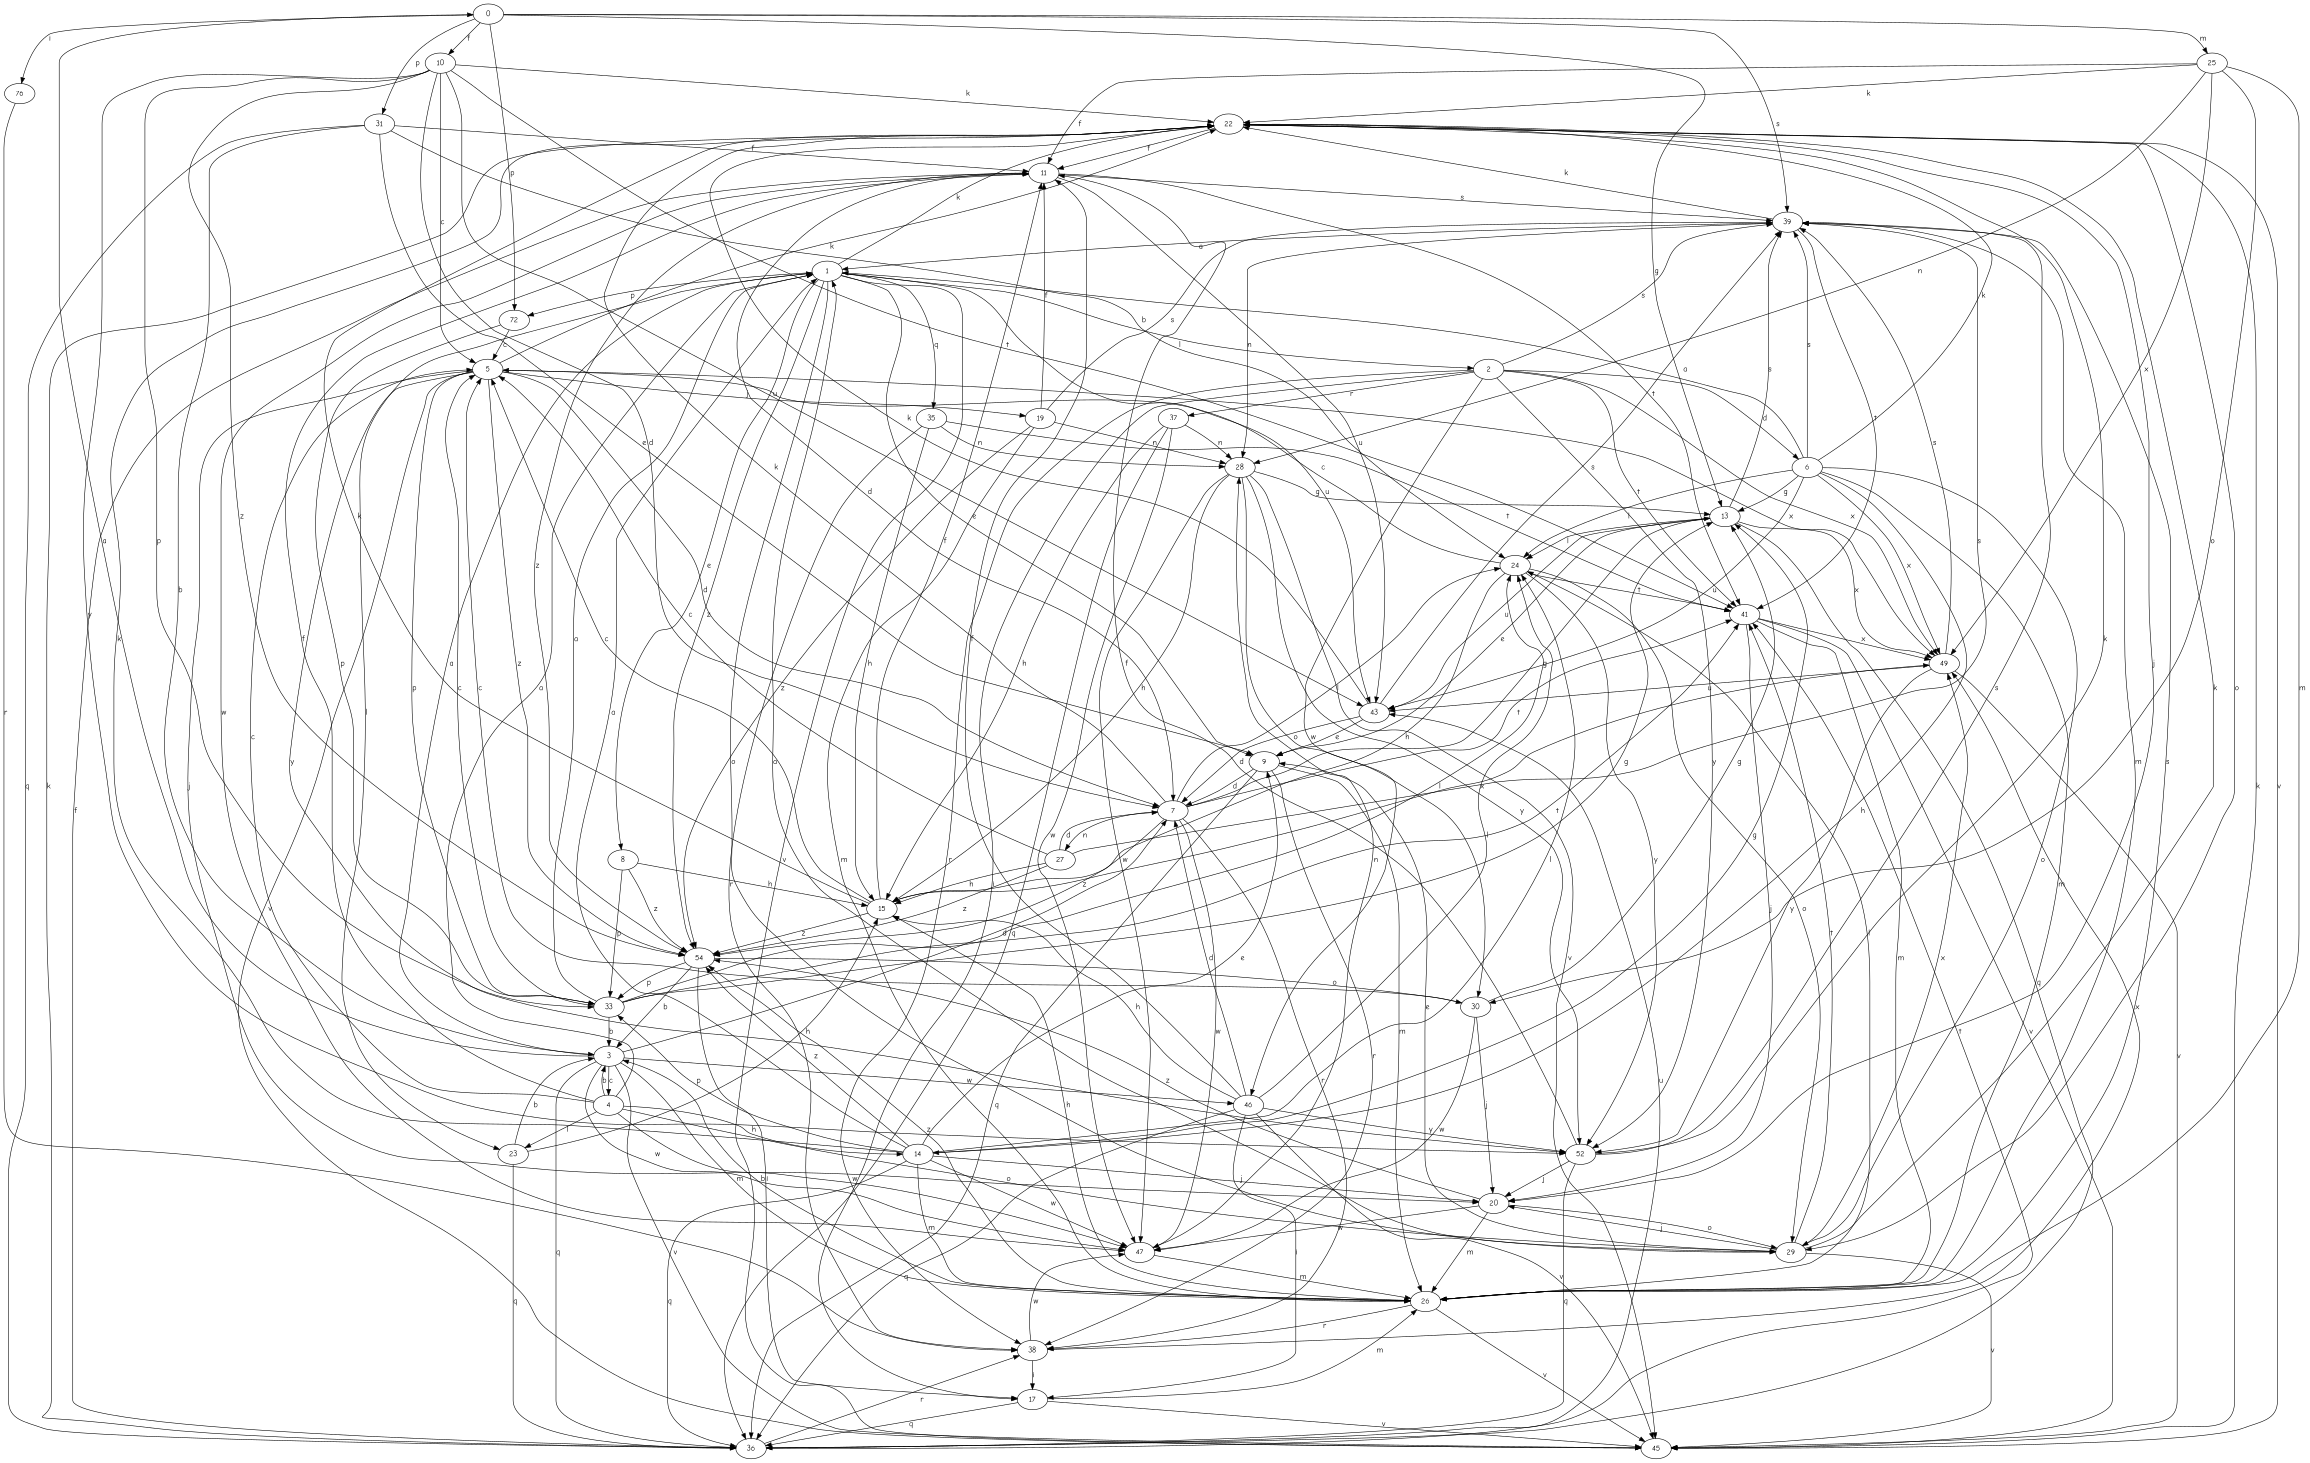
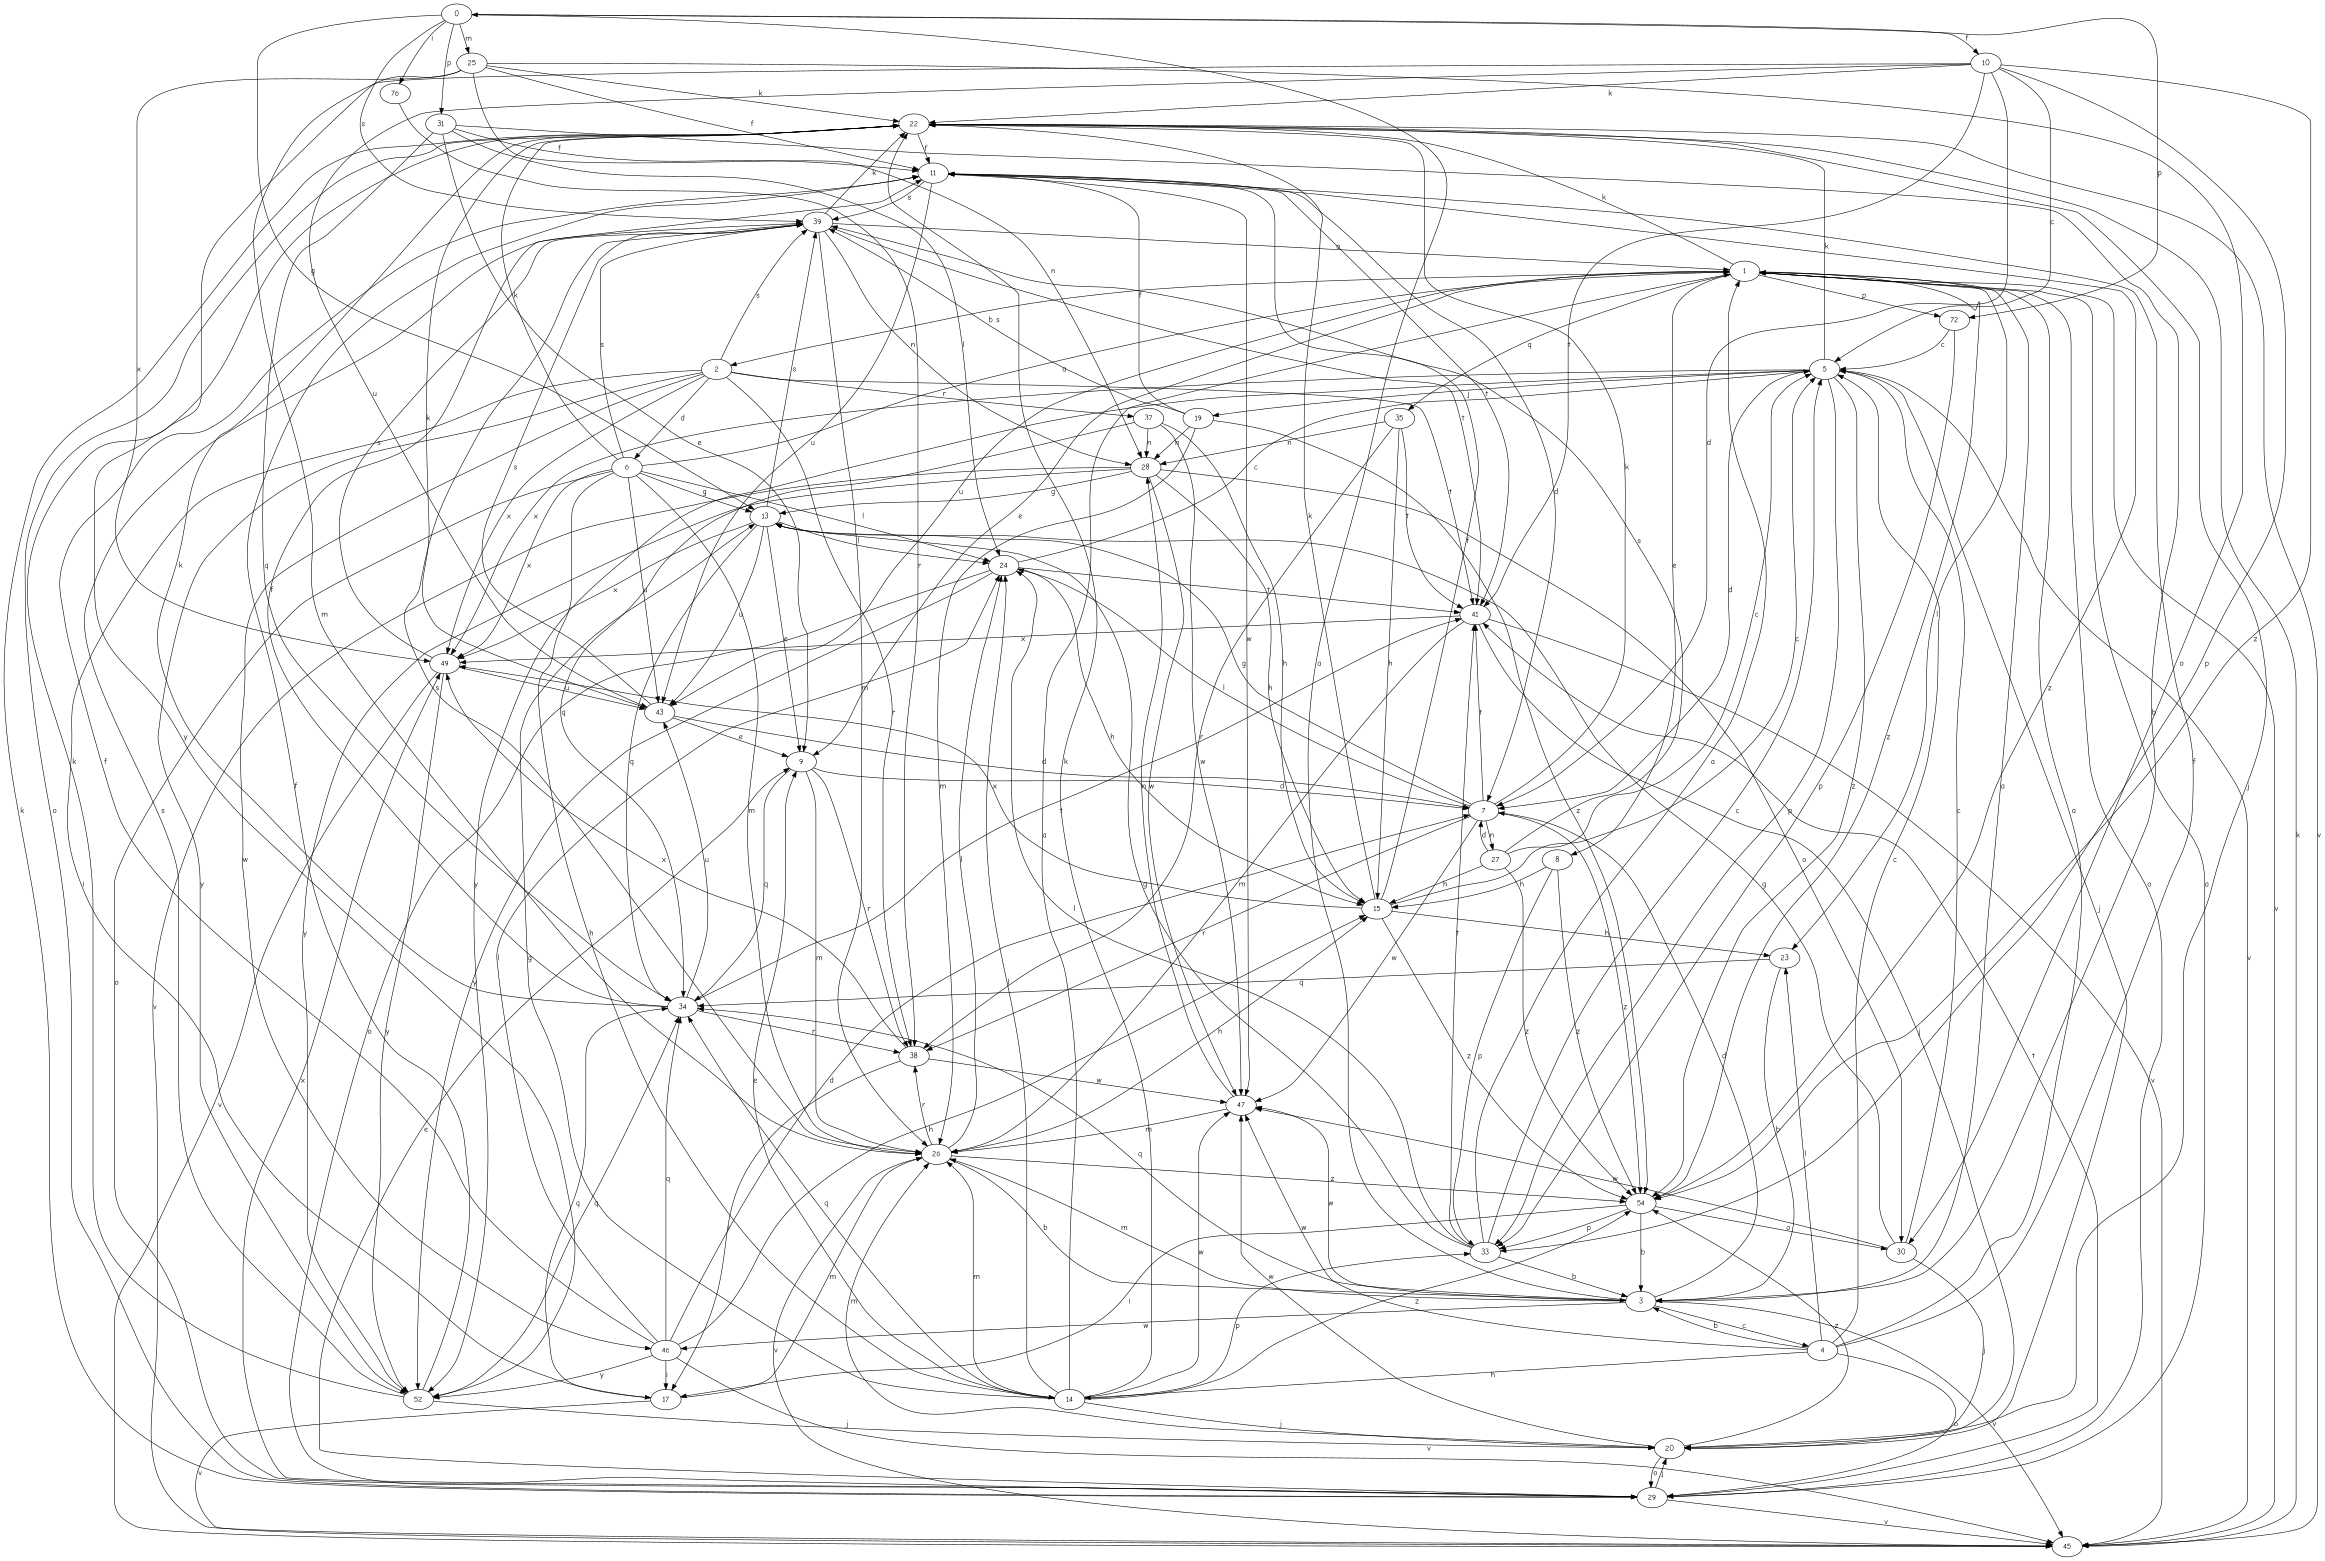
(732, 1081) -> (1569, 932)
(751, 1449) -> (683, 1007)
